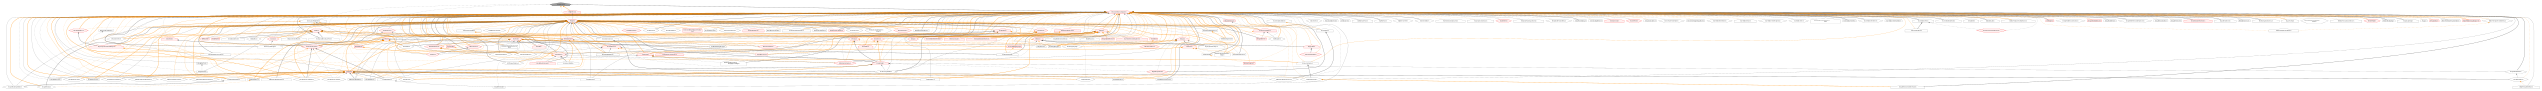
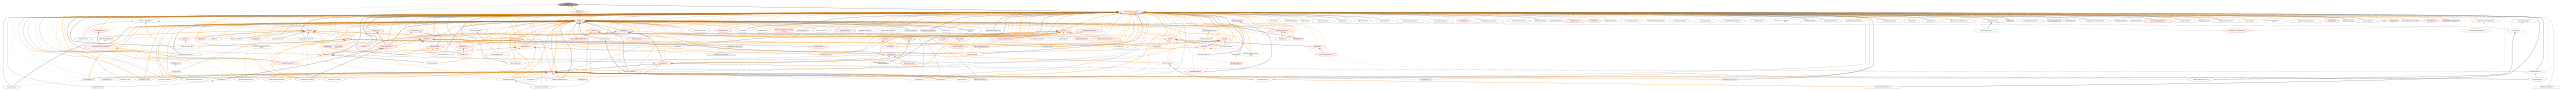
(739, 23) -> (573, 30)
(865, 36) -> (856, 13)
